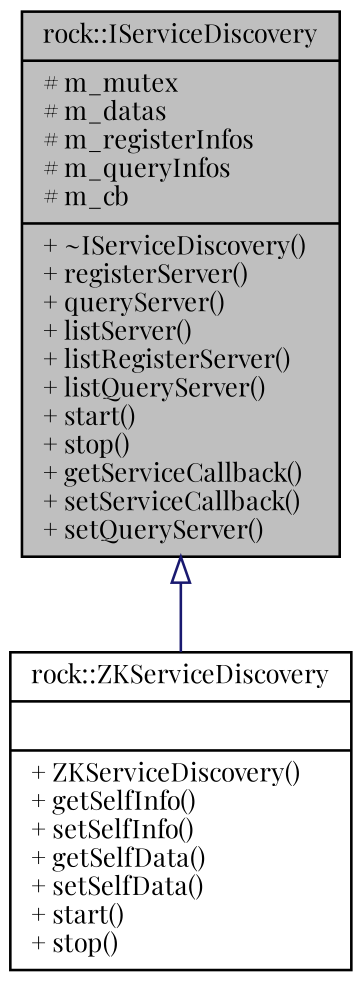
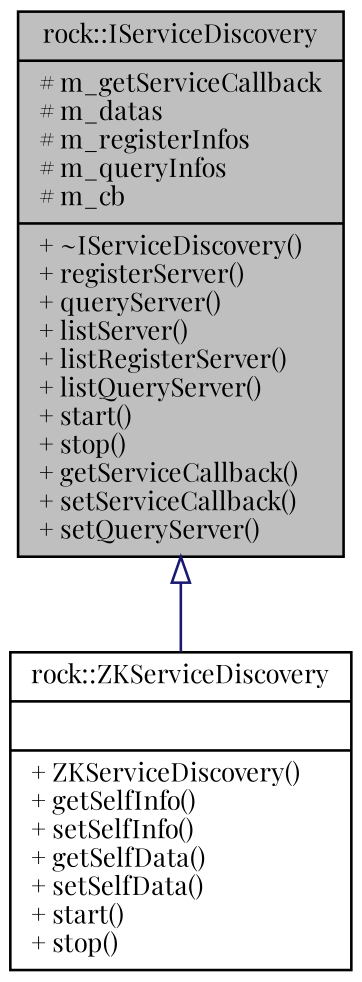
(111, 84) -> (181, 84)
